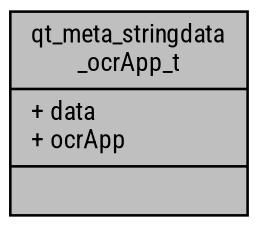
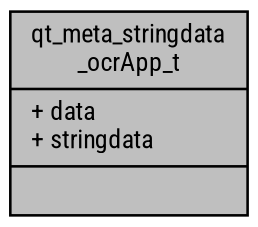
(79, 141) -> (93, 141)
